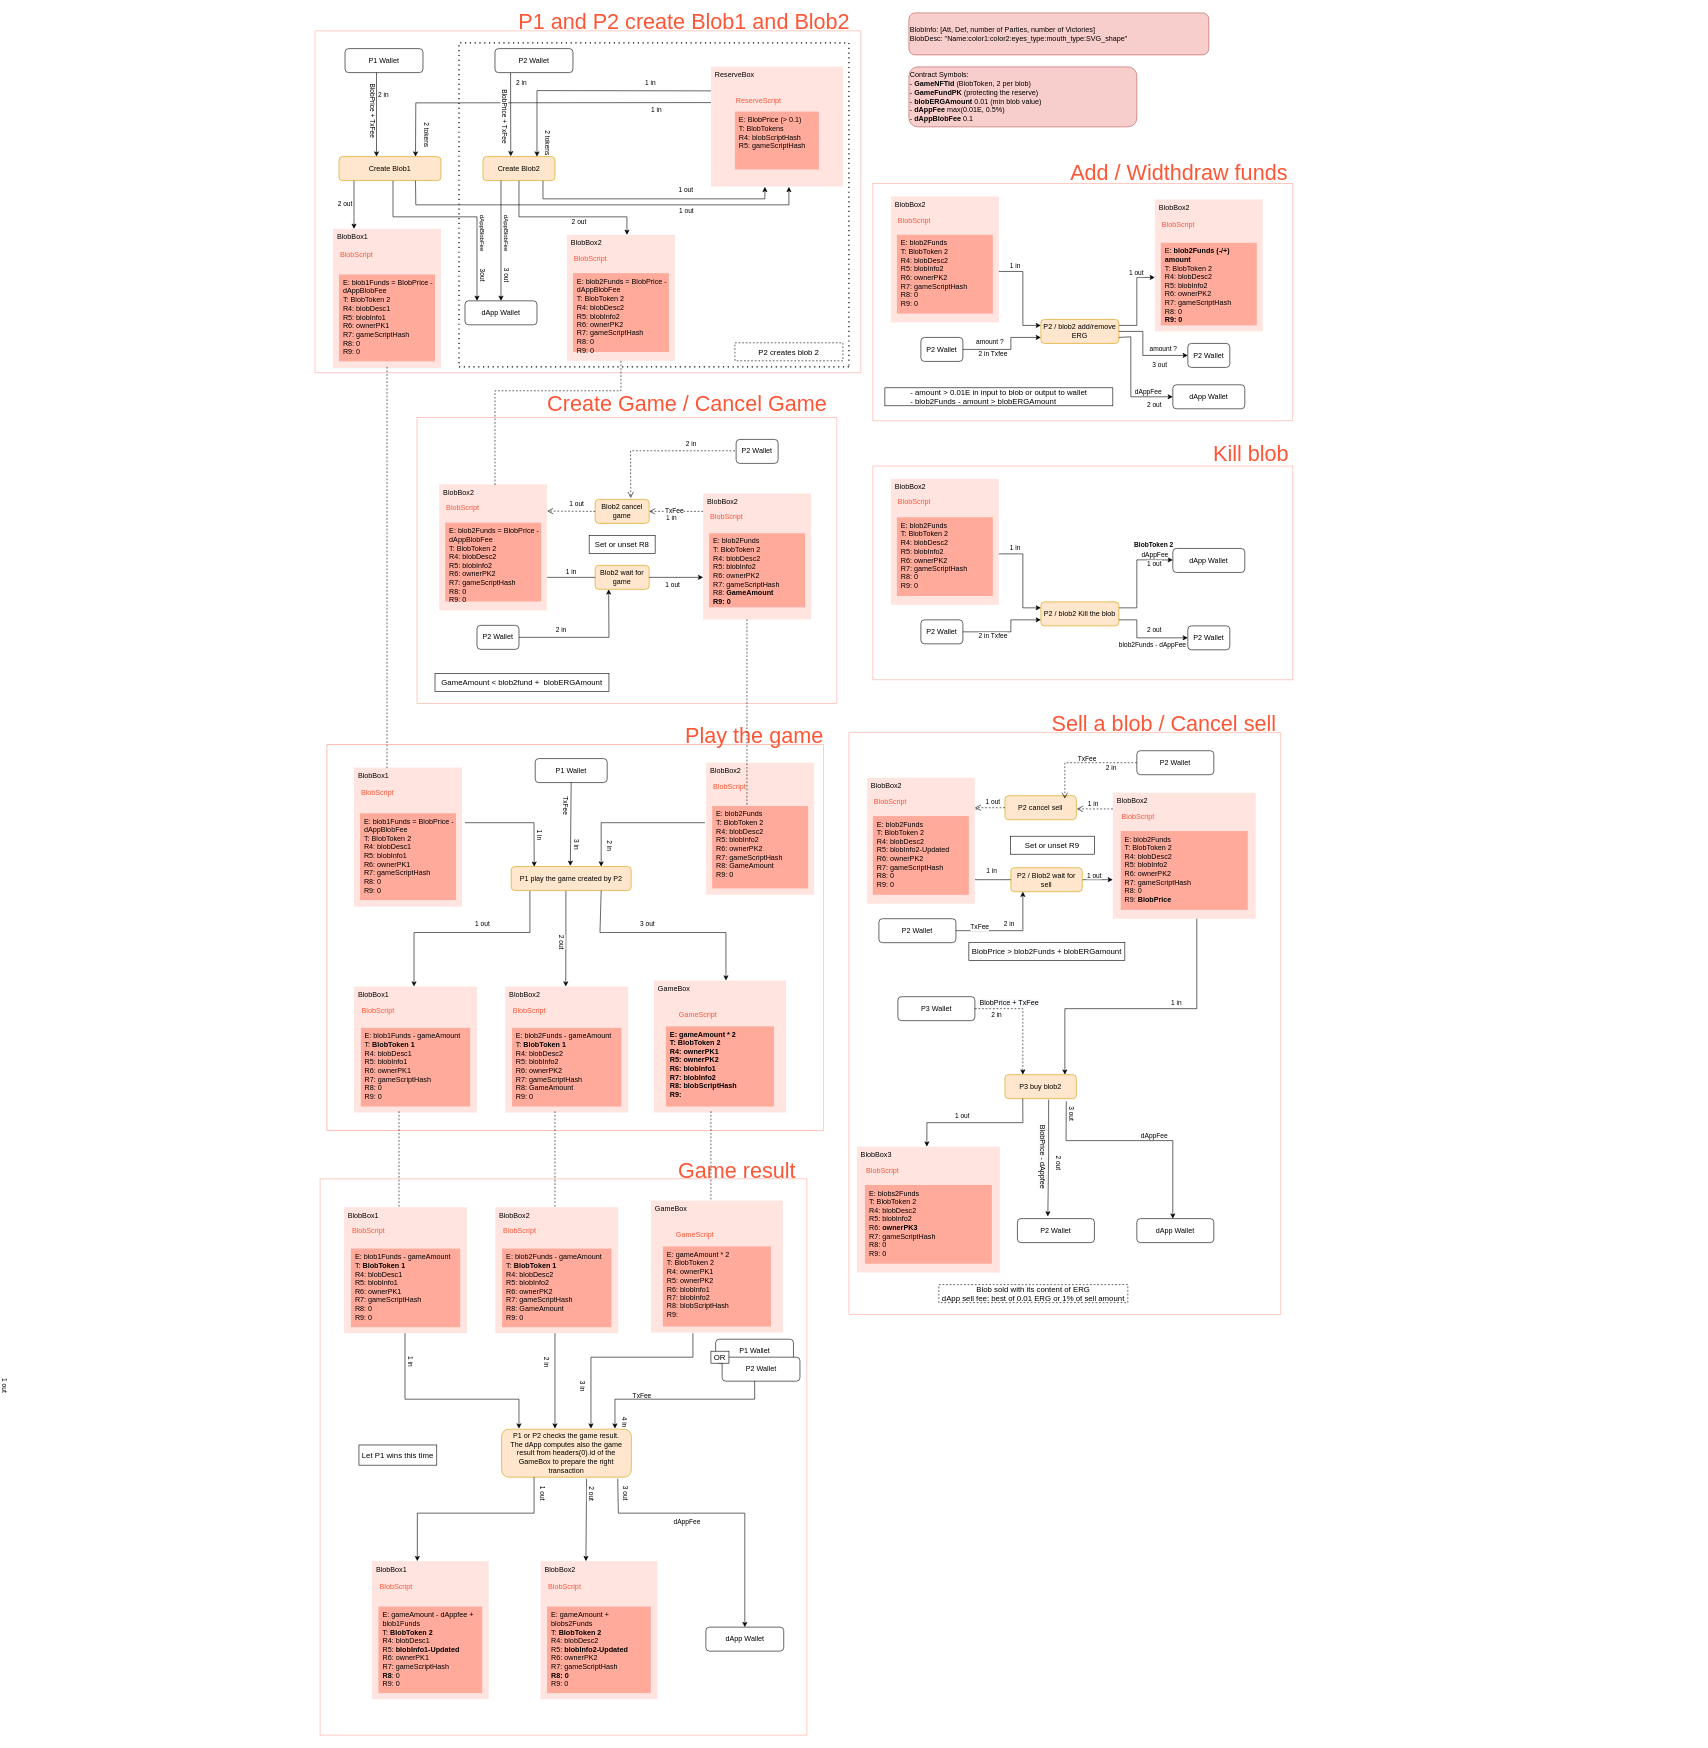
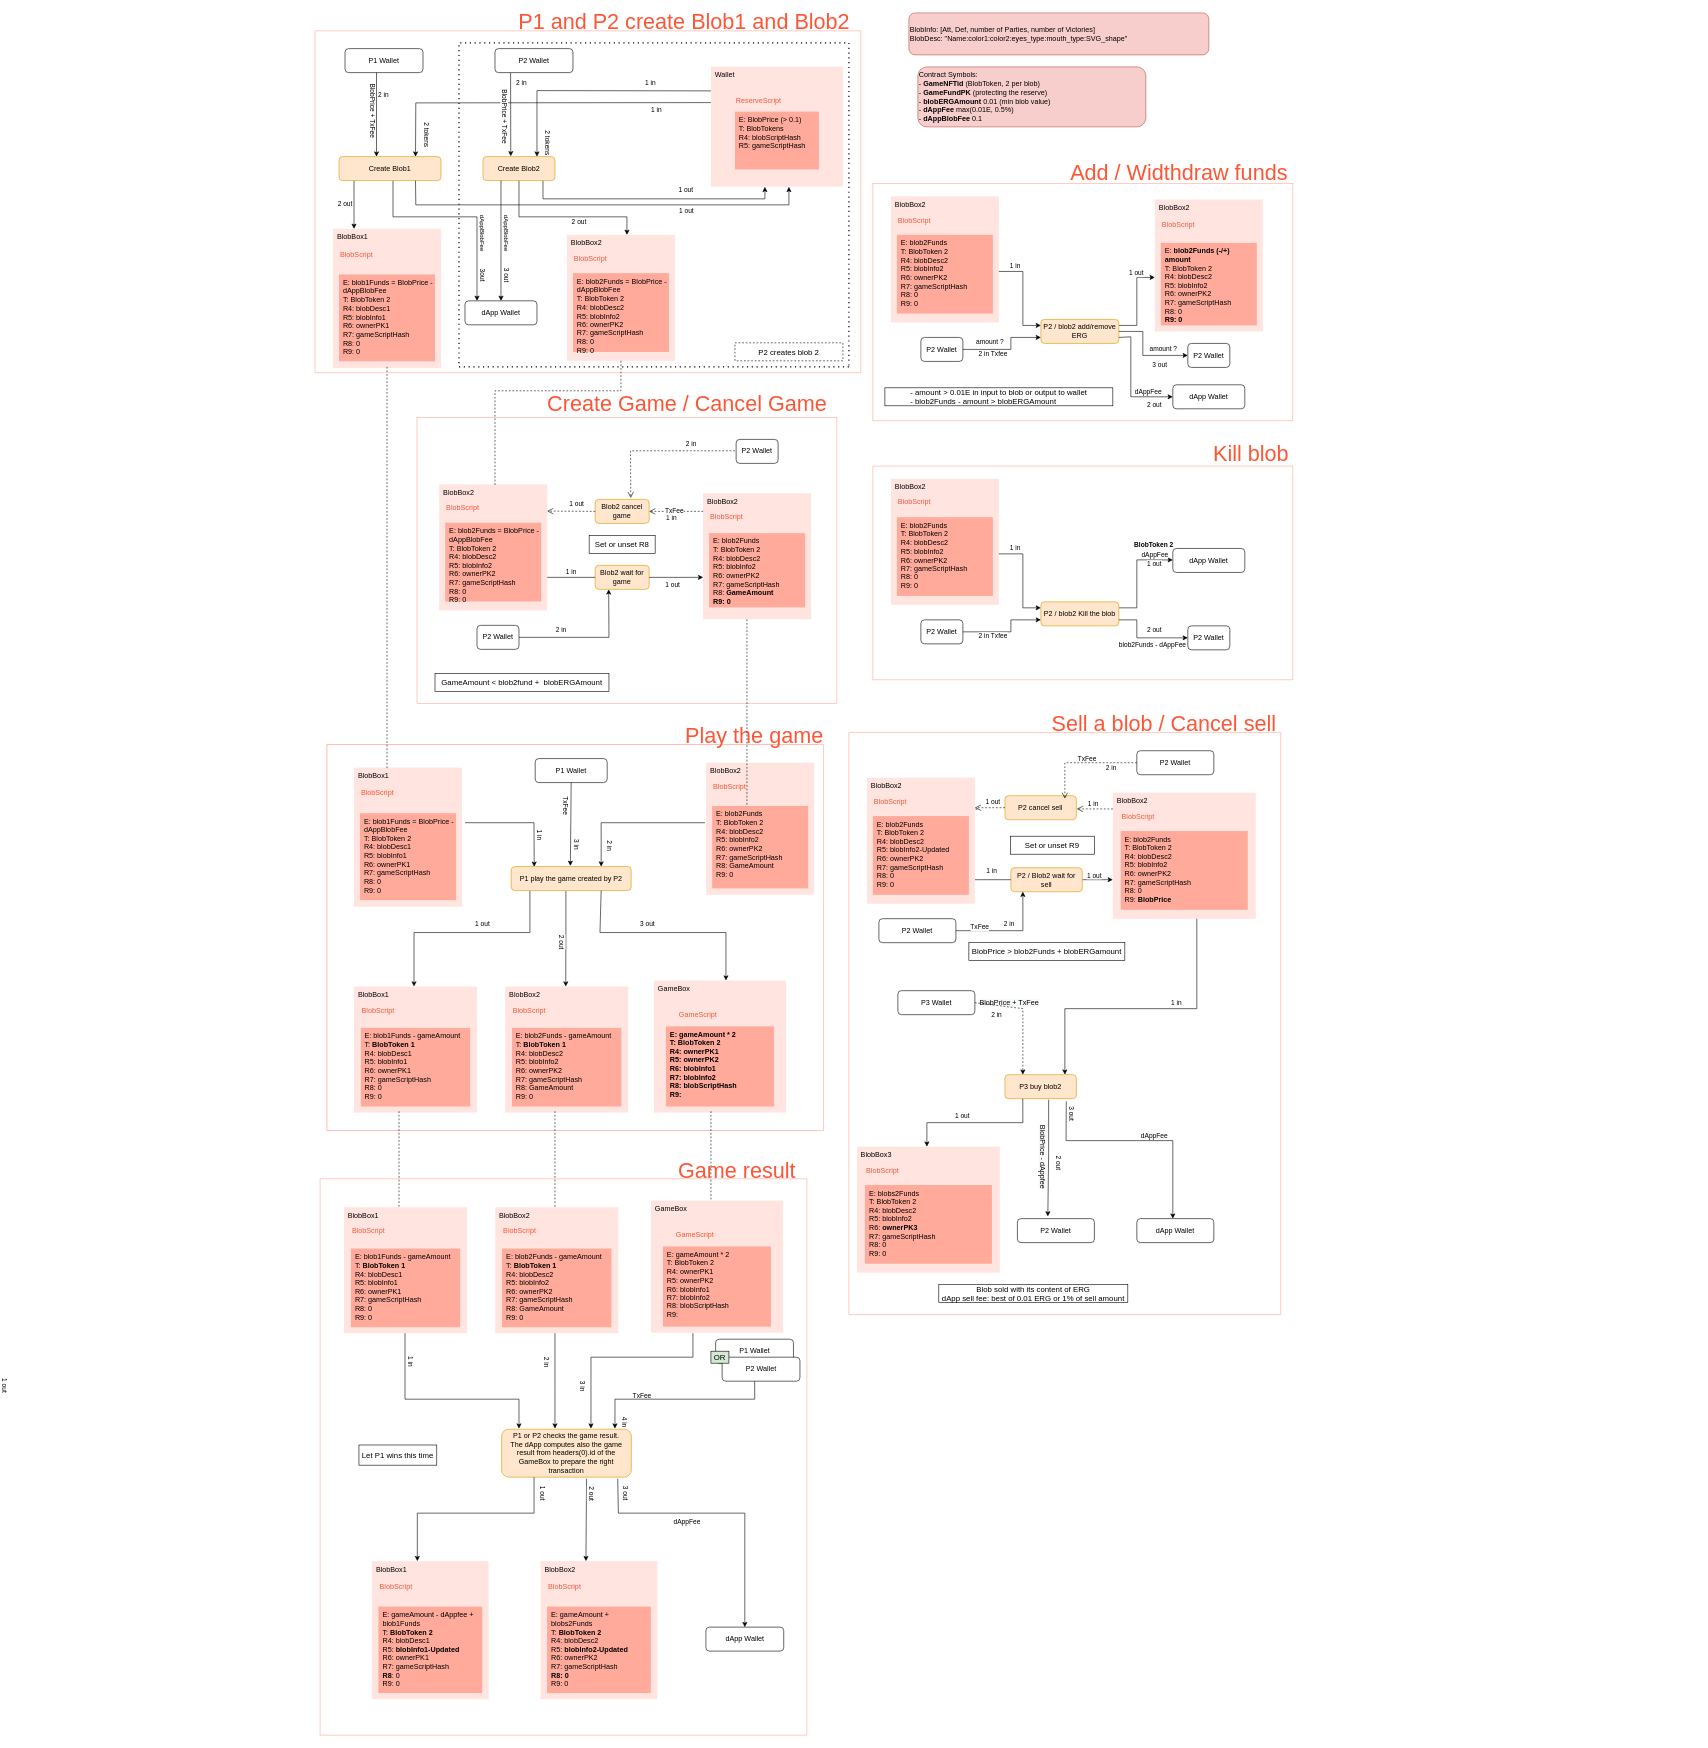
(735, 75) -> (725, 75)
(1023, 97) -> (1032, 97)
(936, 1009) -> (936, 1003)
(1033, 1294) -> (1033, 1294)
(720, 1358) -> (720, 1358)
